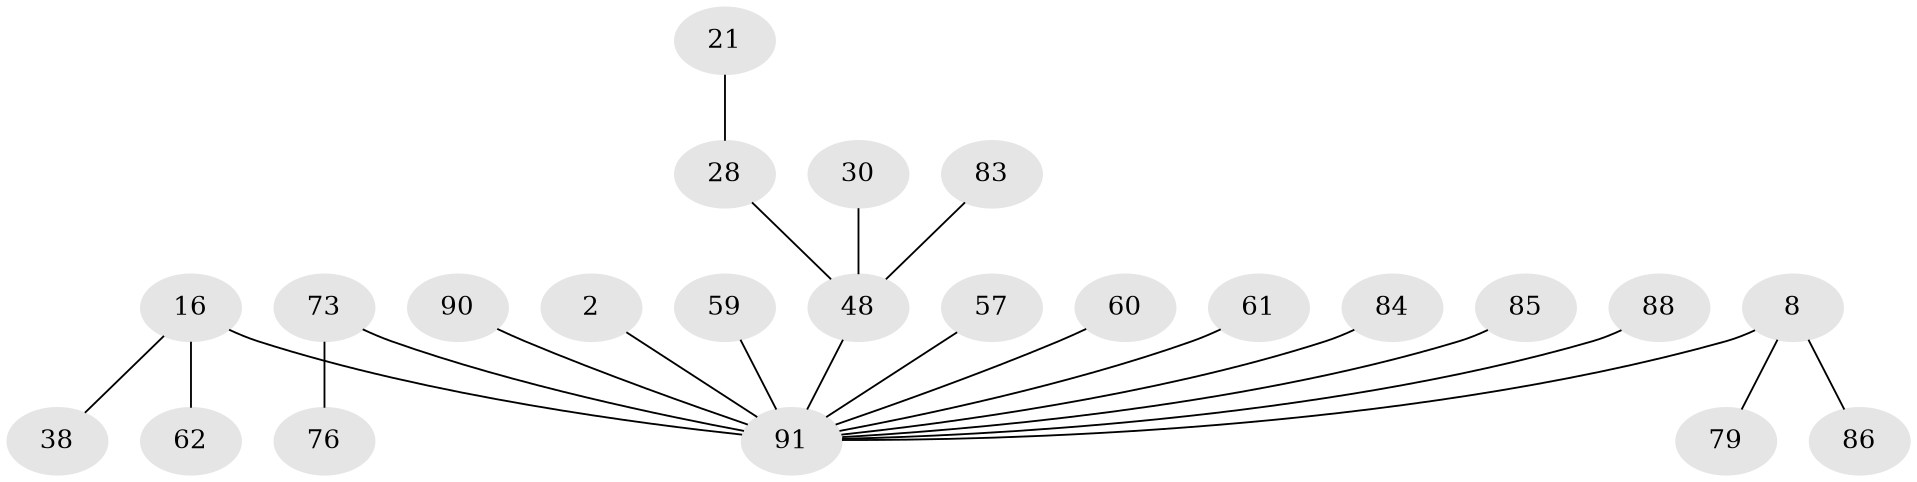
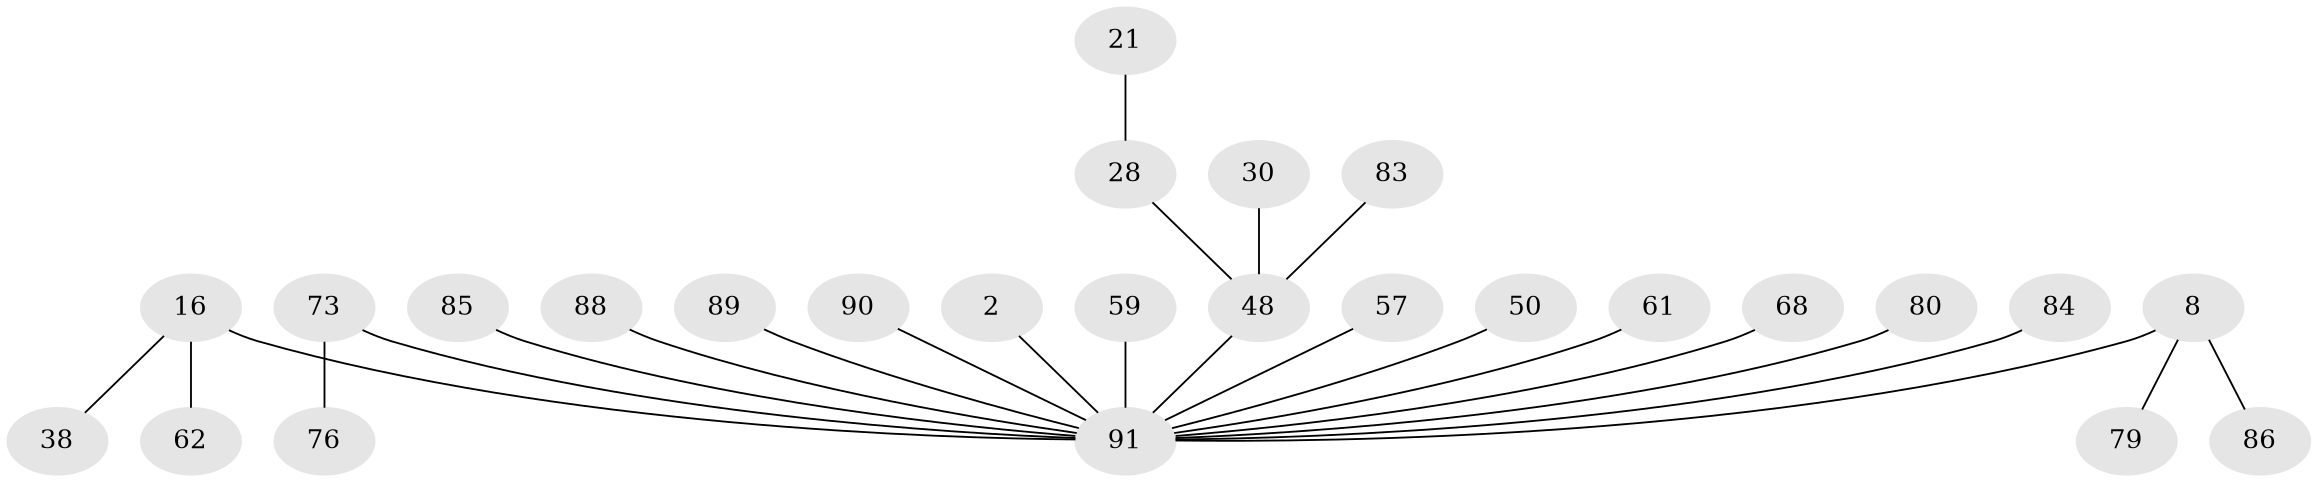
none -> (725, 308)
(1125, 308) -> (1526, 308)
none -> (1793, 308)
none -> (1926, 308)
